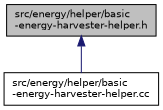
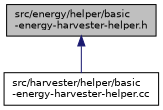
(81, 89) -> (81, 89)
